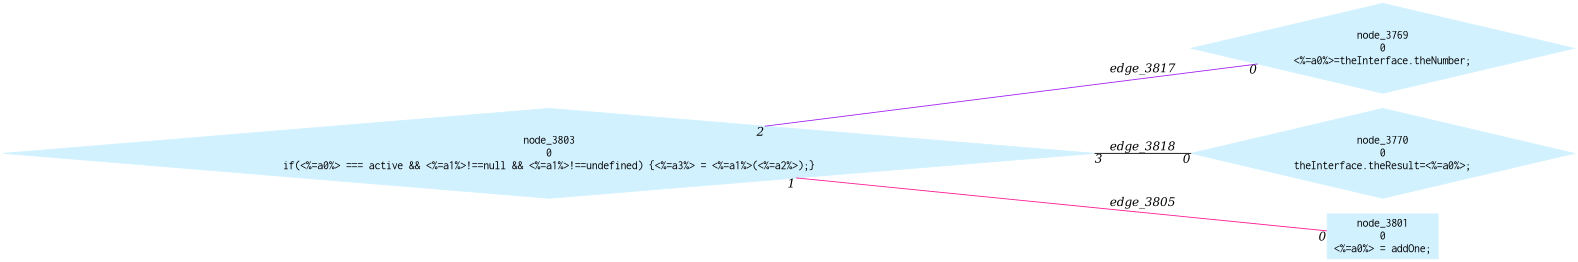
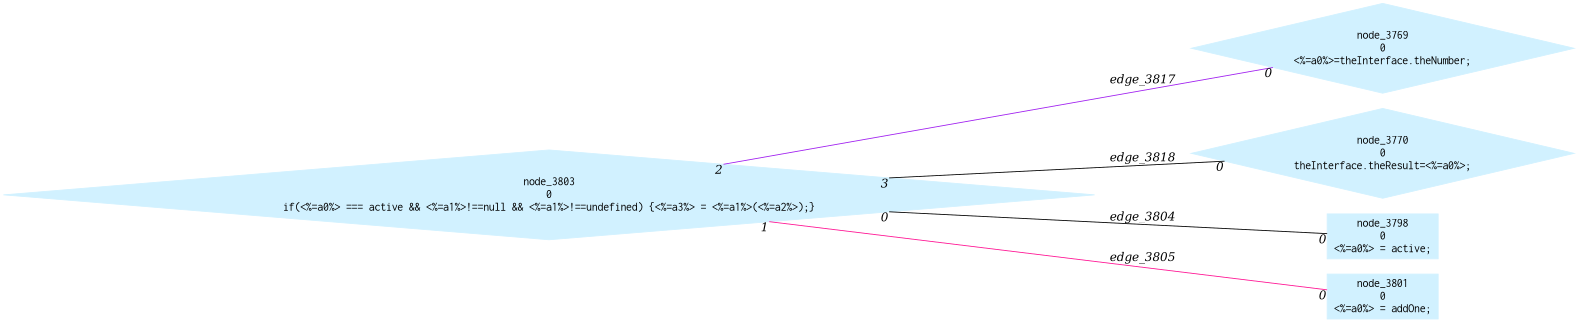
none -> (1383, 236)
